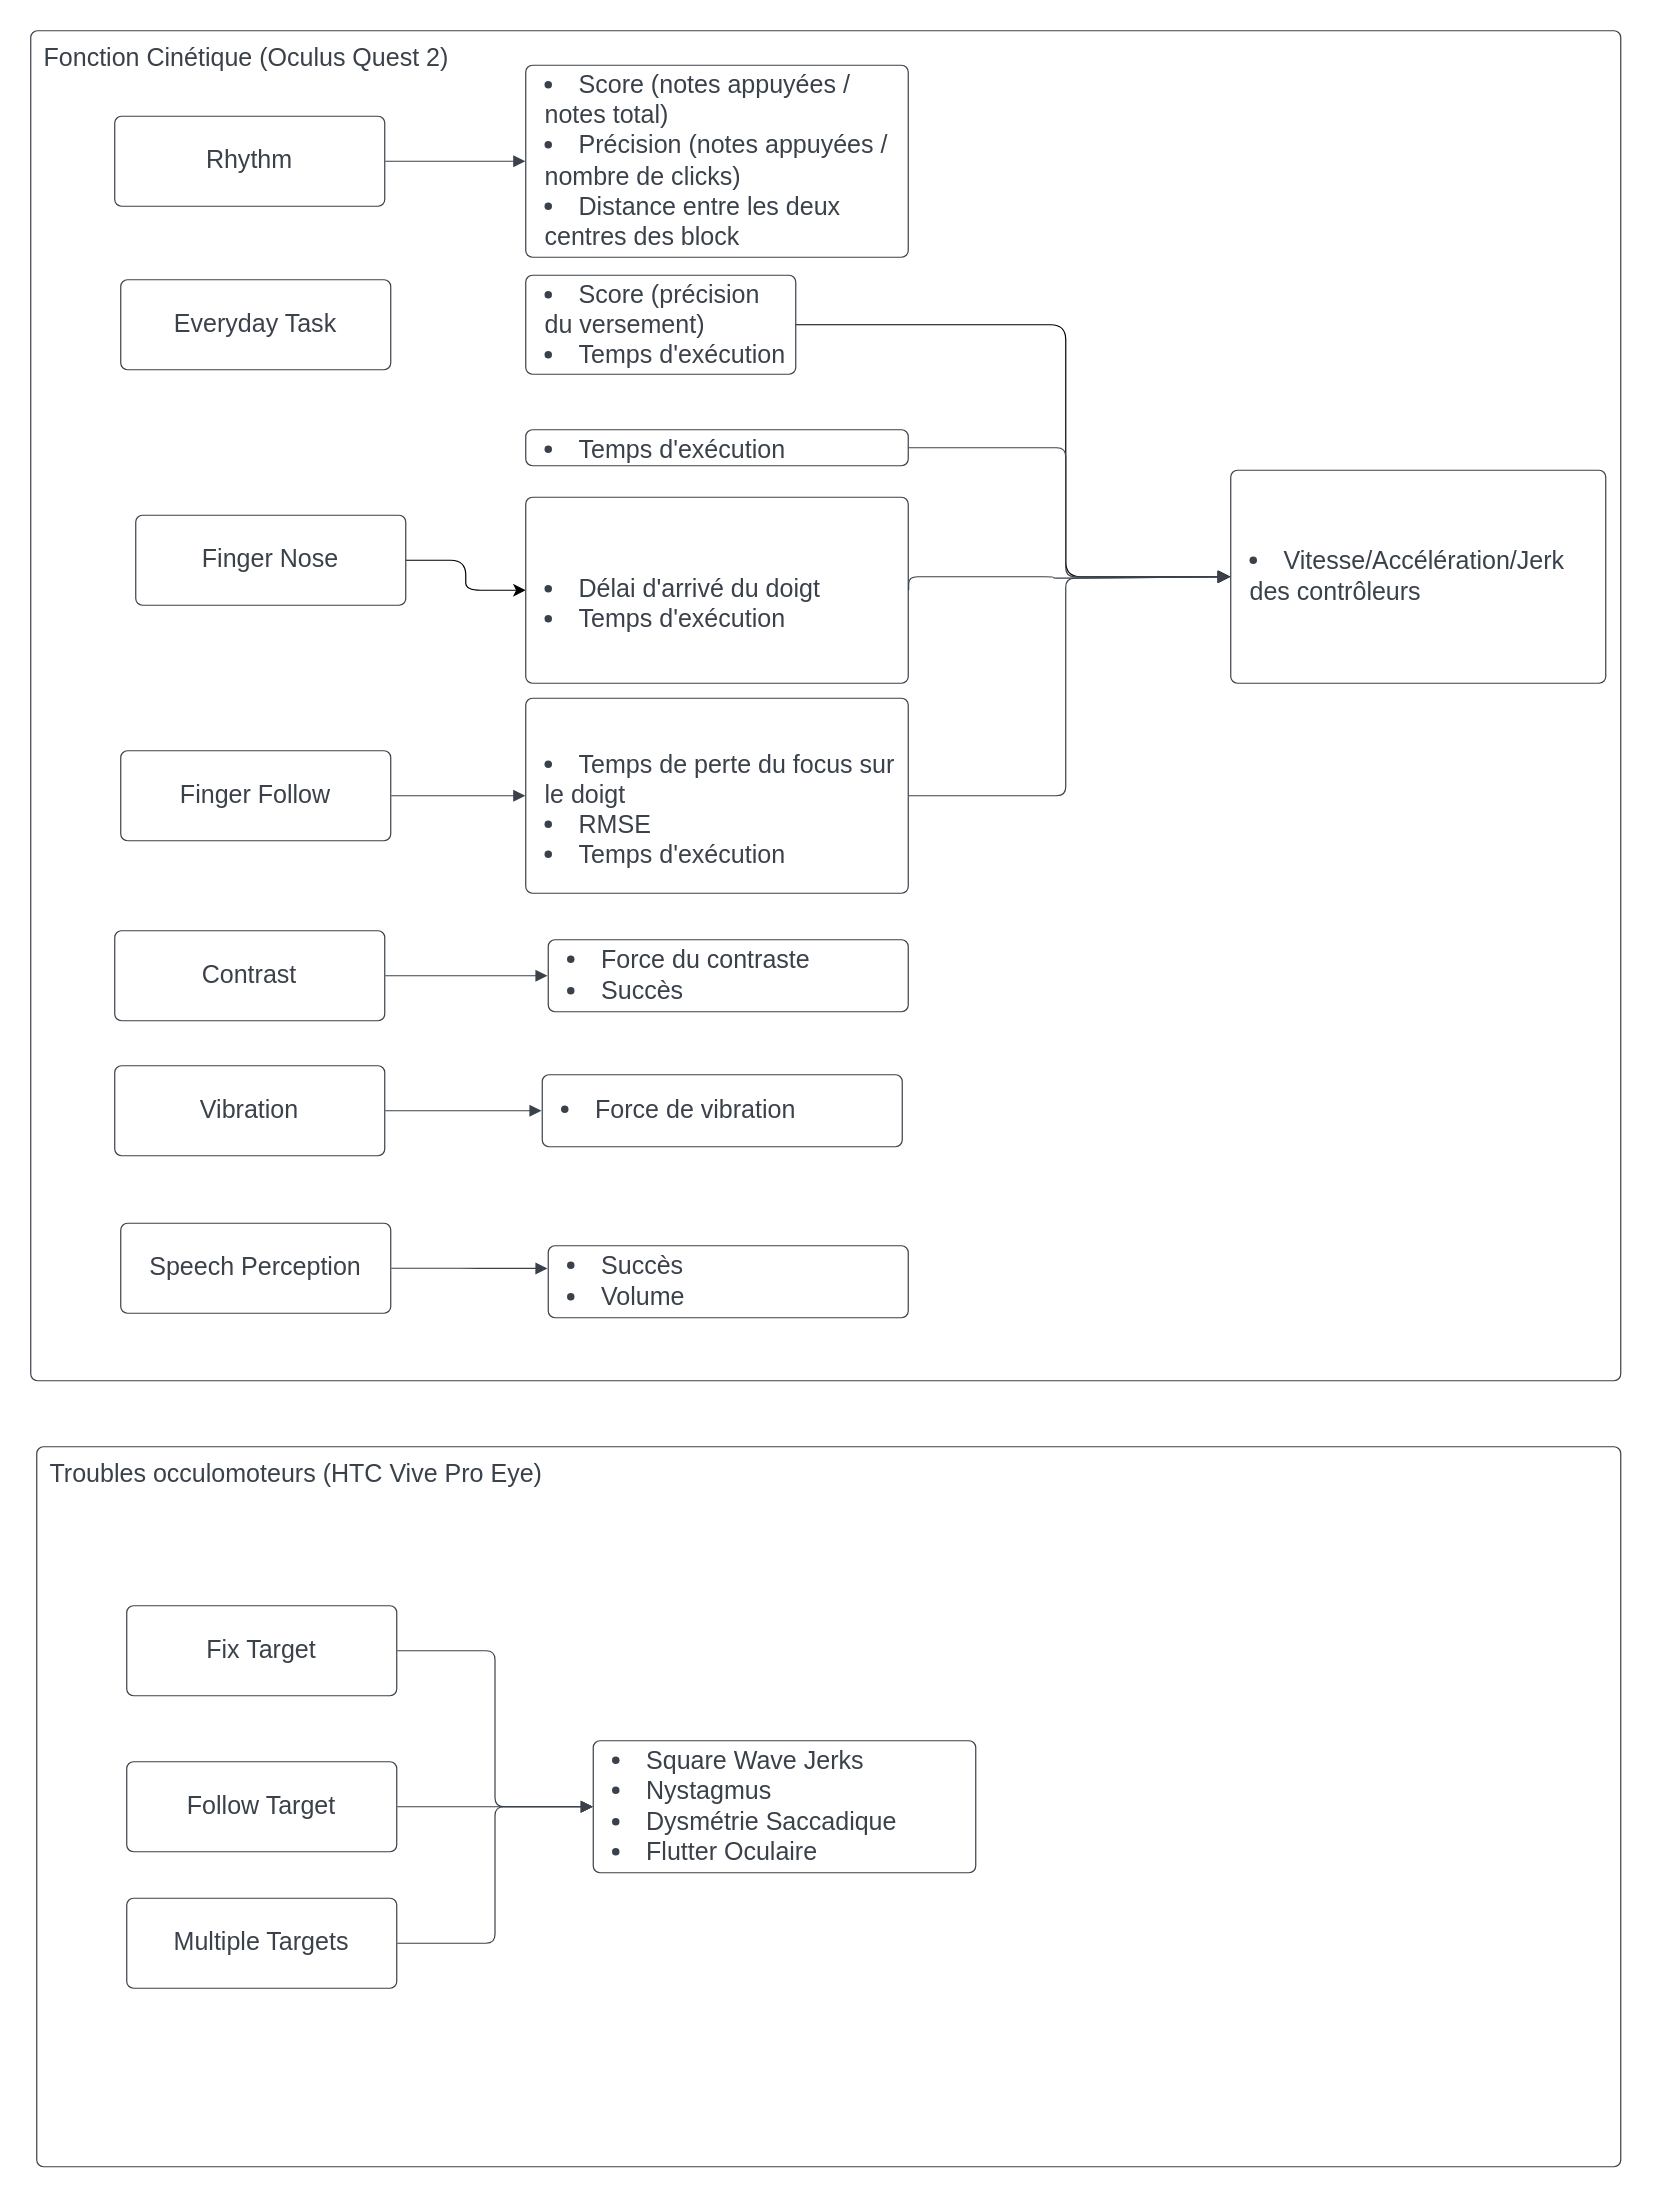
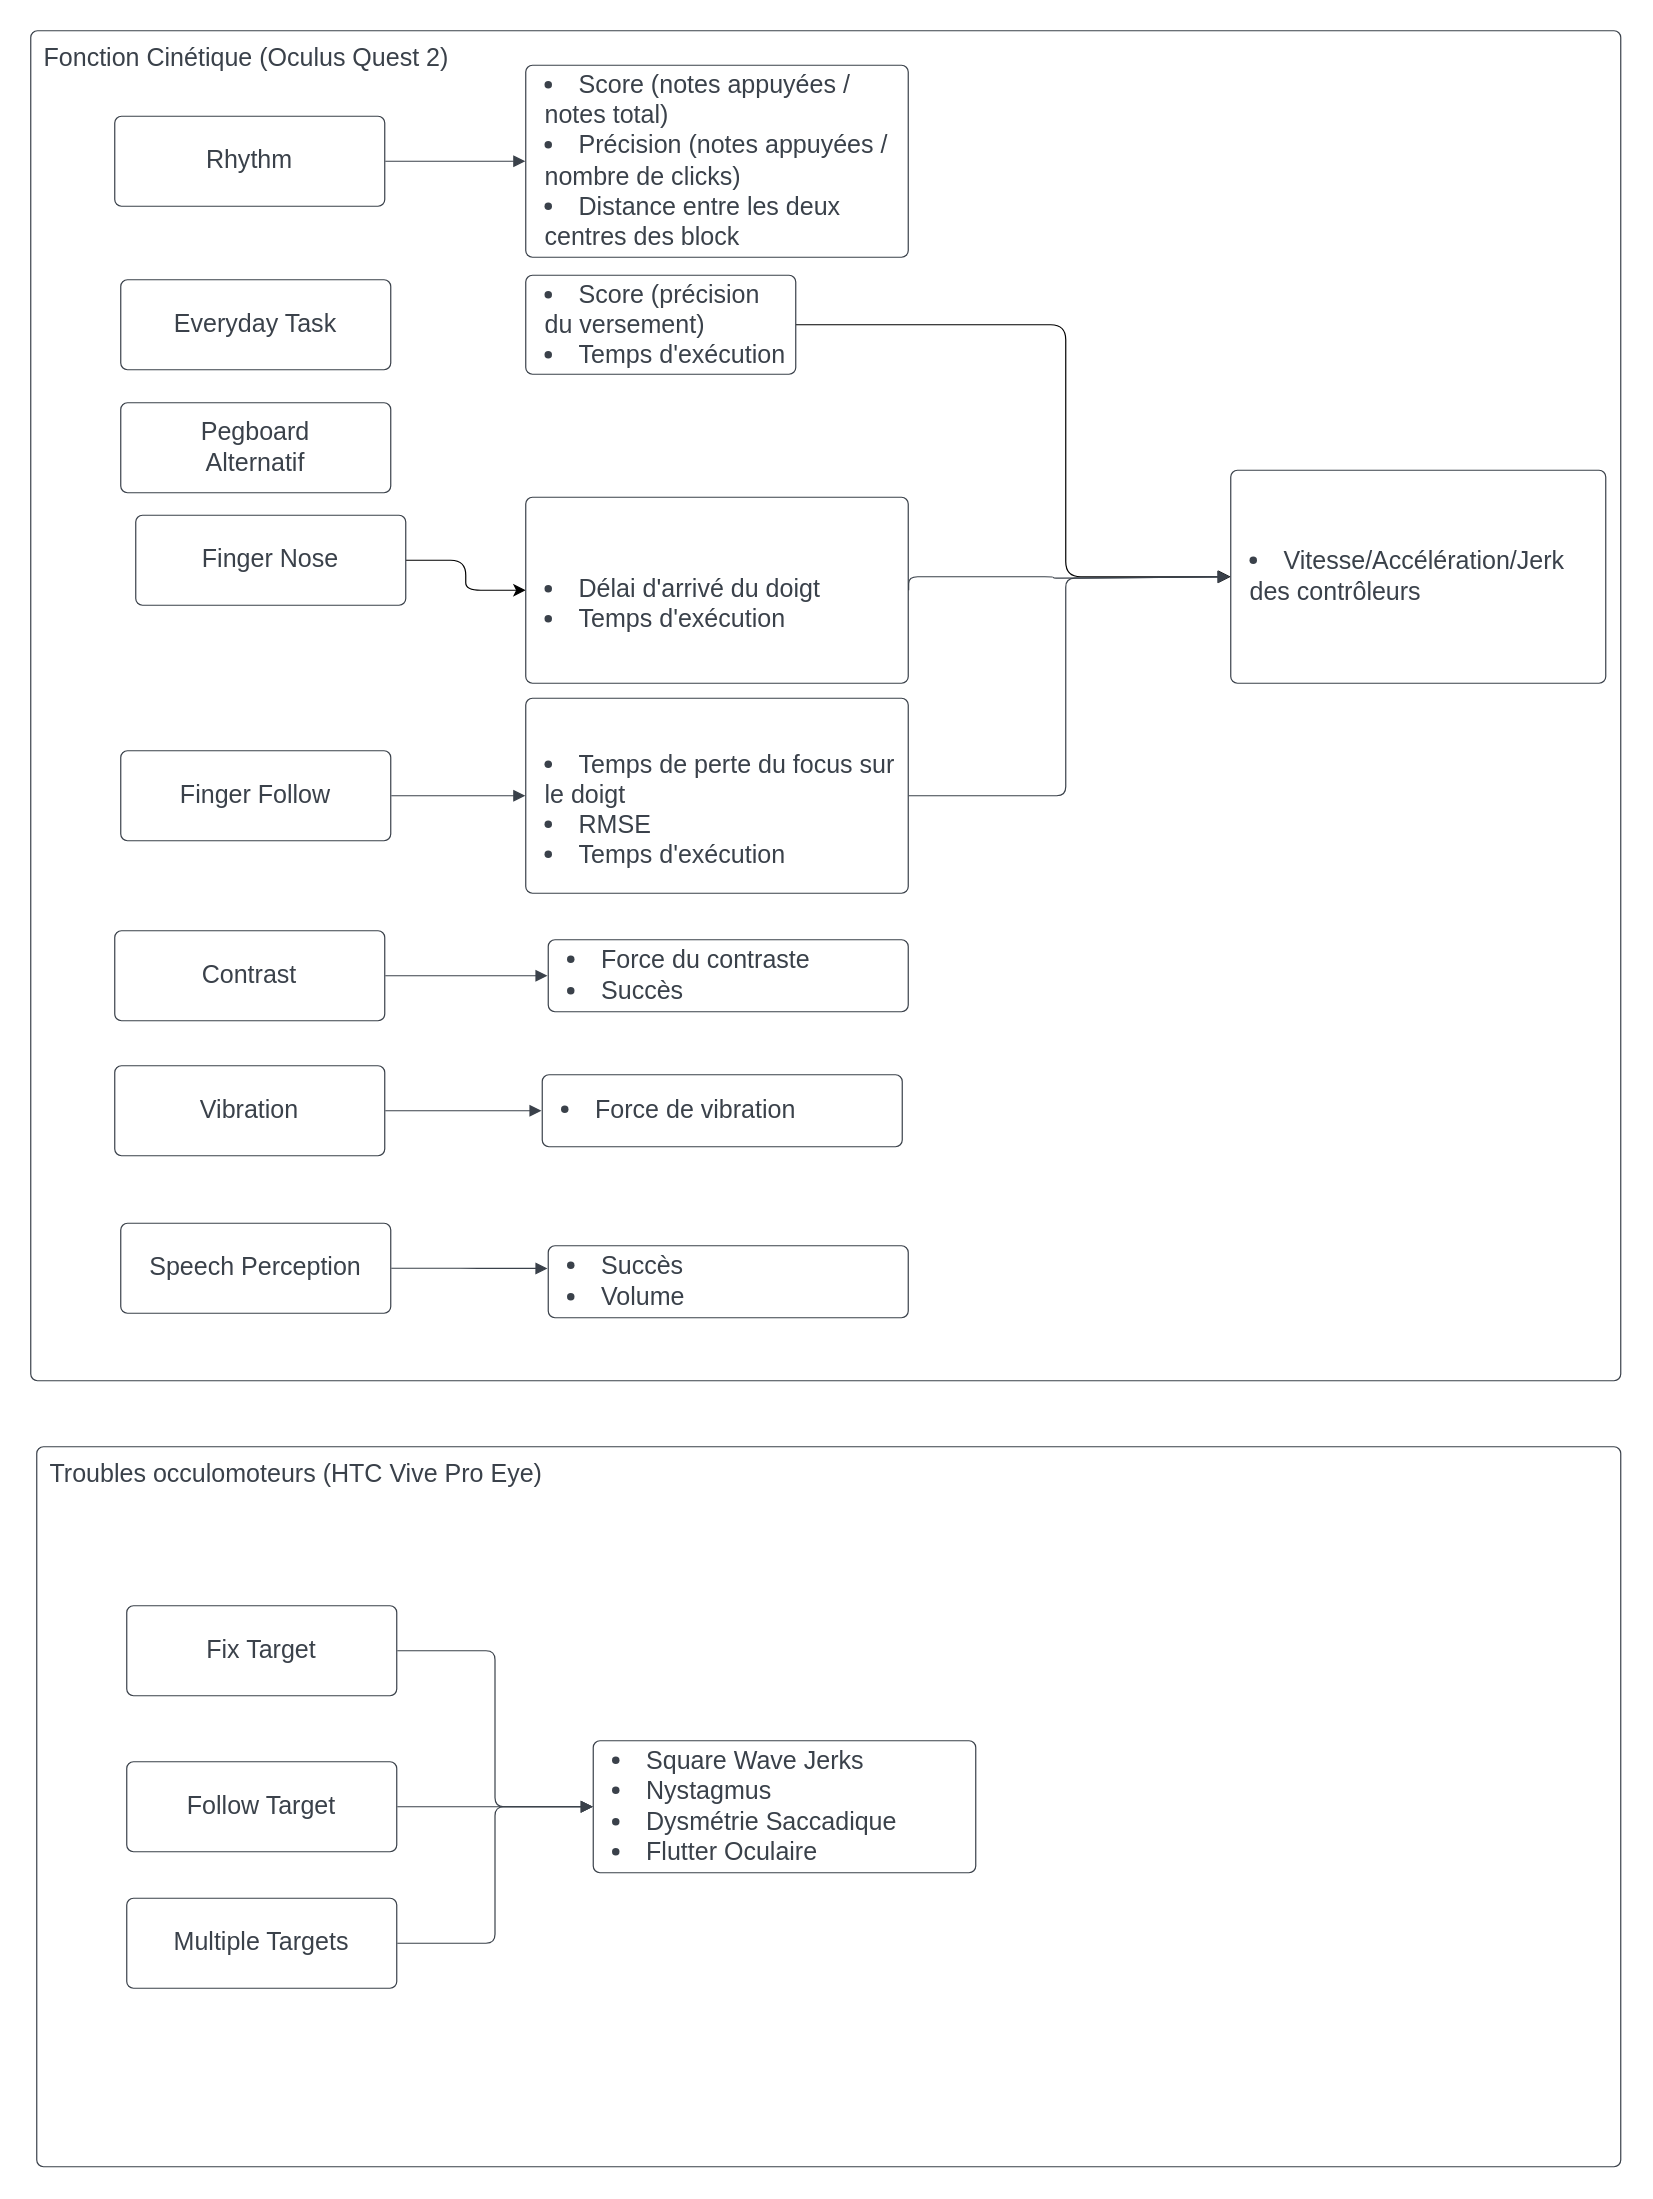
none -> (256, 448)
(717, 448) -> none
(985, 448) -> none
